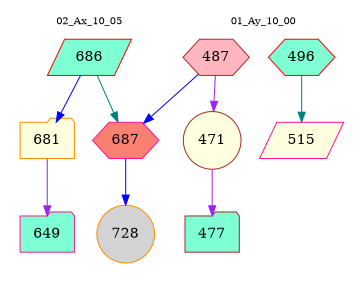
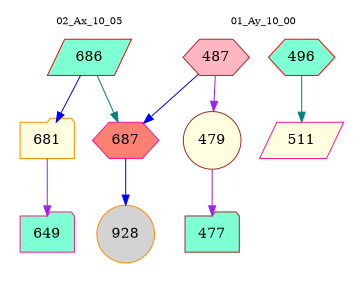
(212, 140) -> (212, 140)
(302, 140) -> (302, 140)
(126, 234) -> (126, 234)
